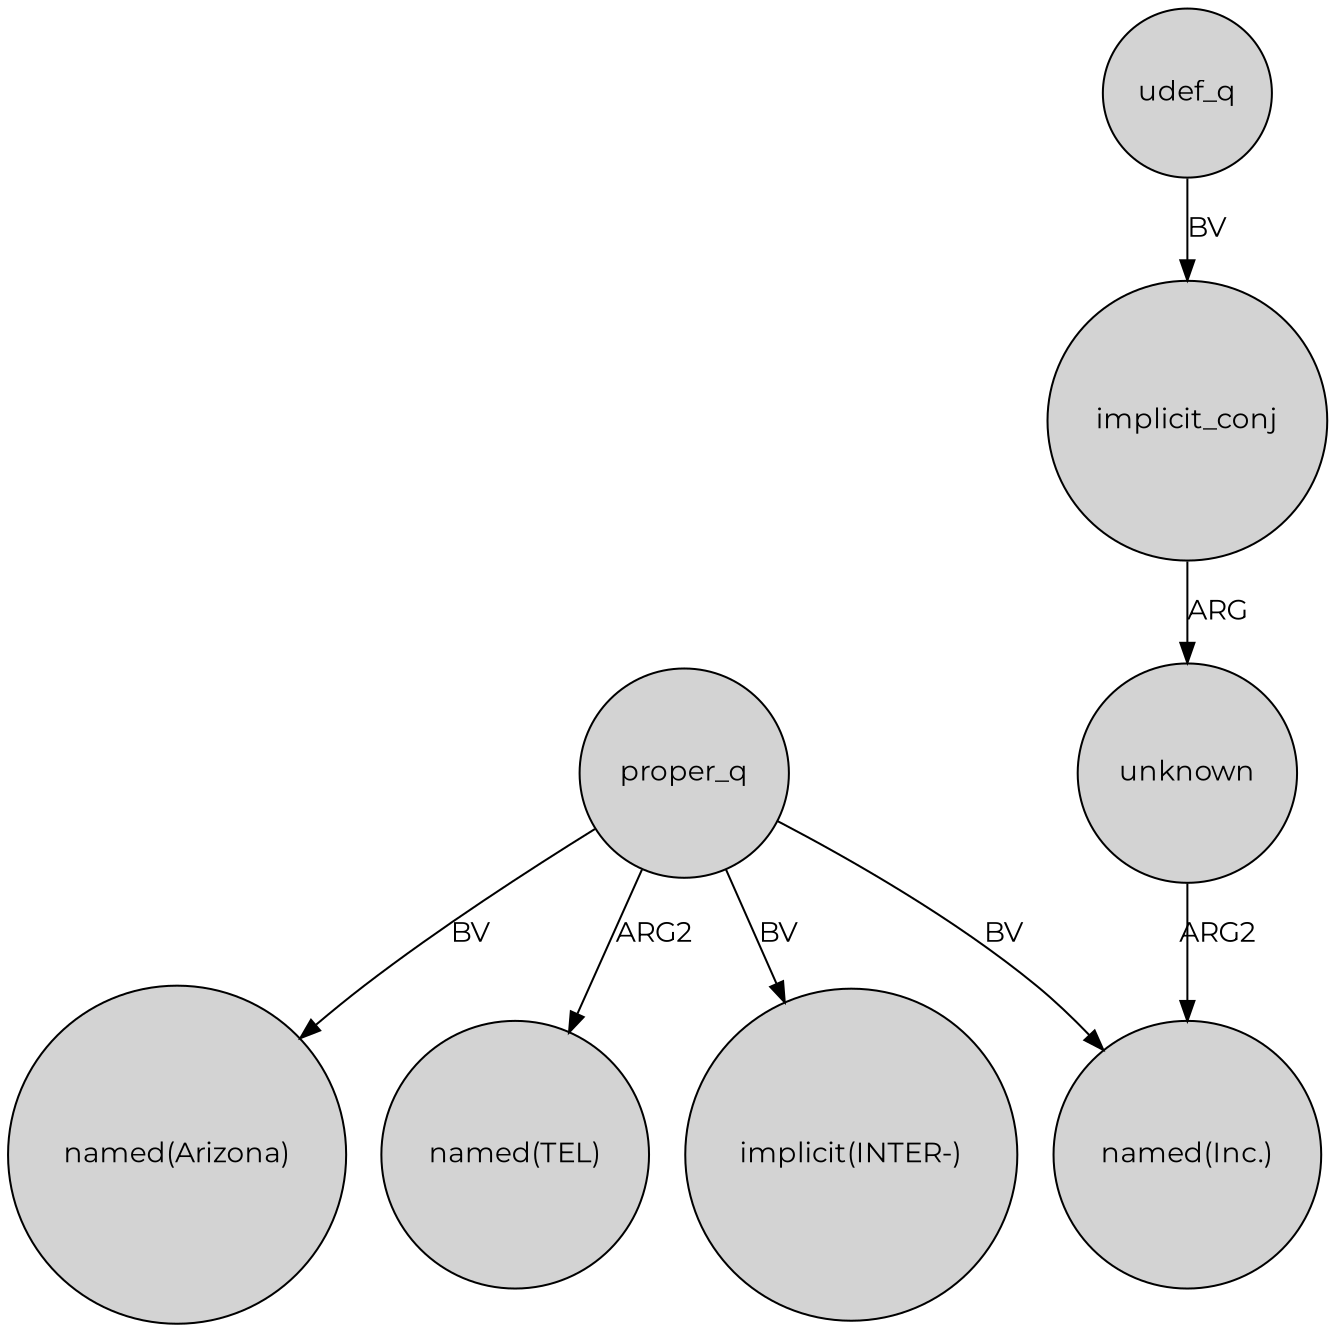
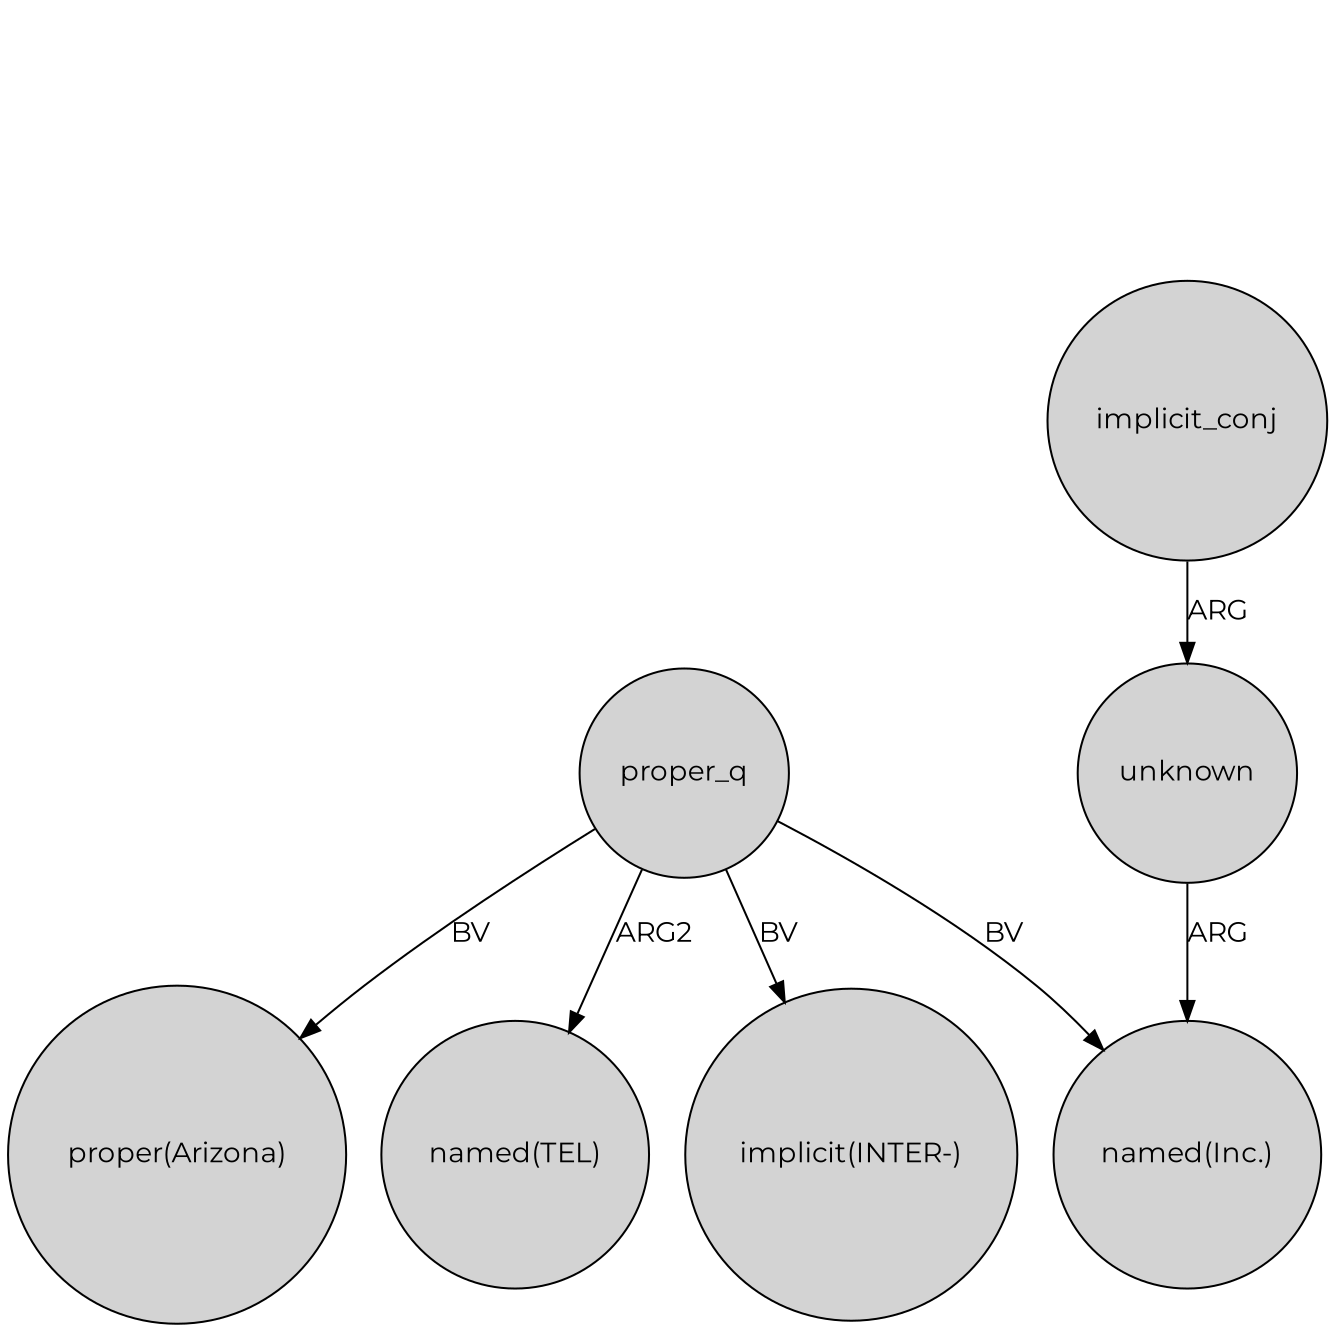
(1187, 93) -> none
(1219, 934) -> (1219, 934)
(177, 1155) -> (177, 1155)
